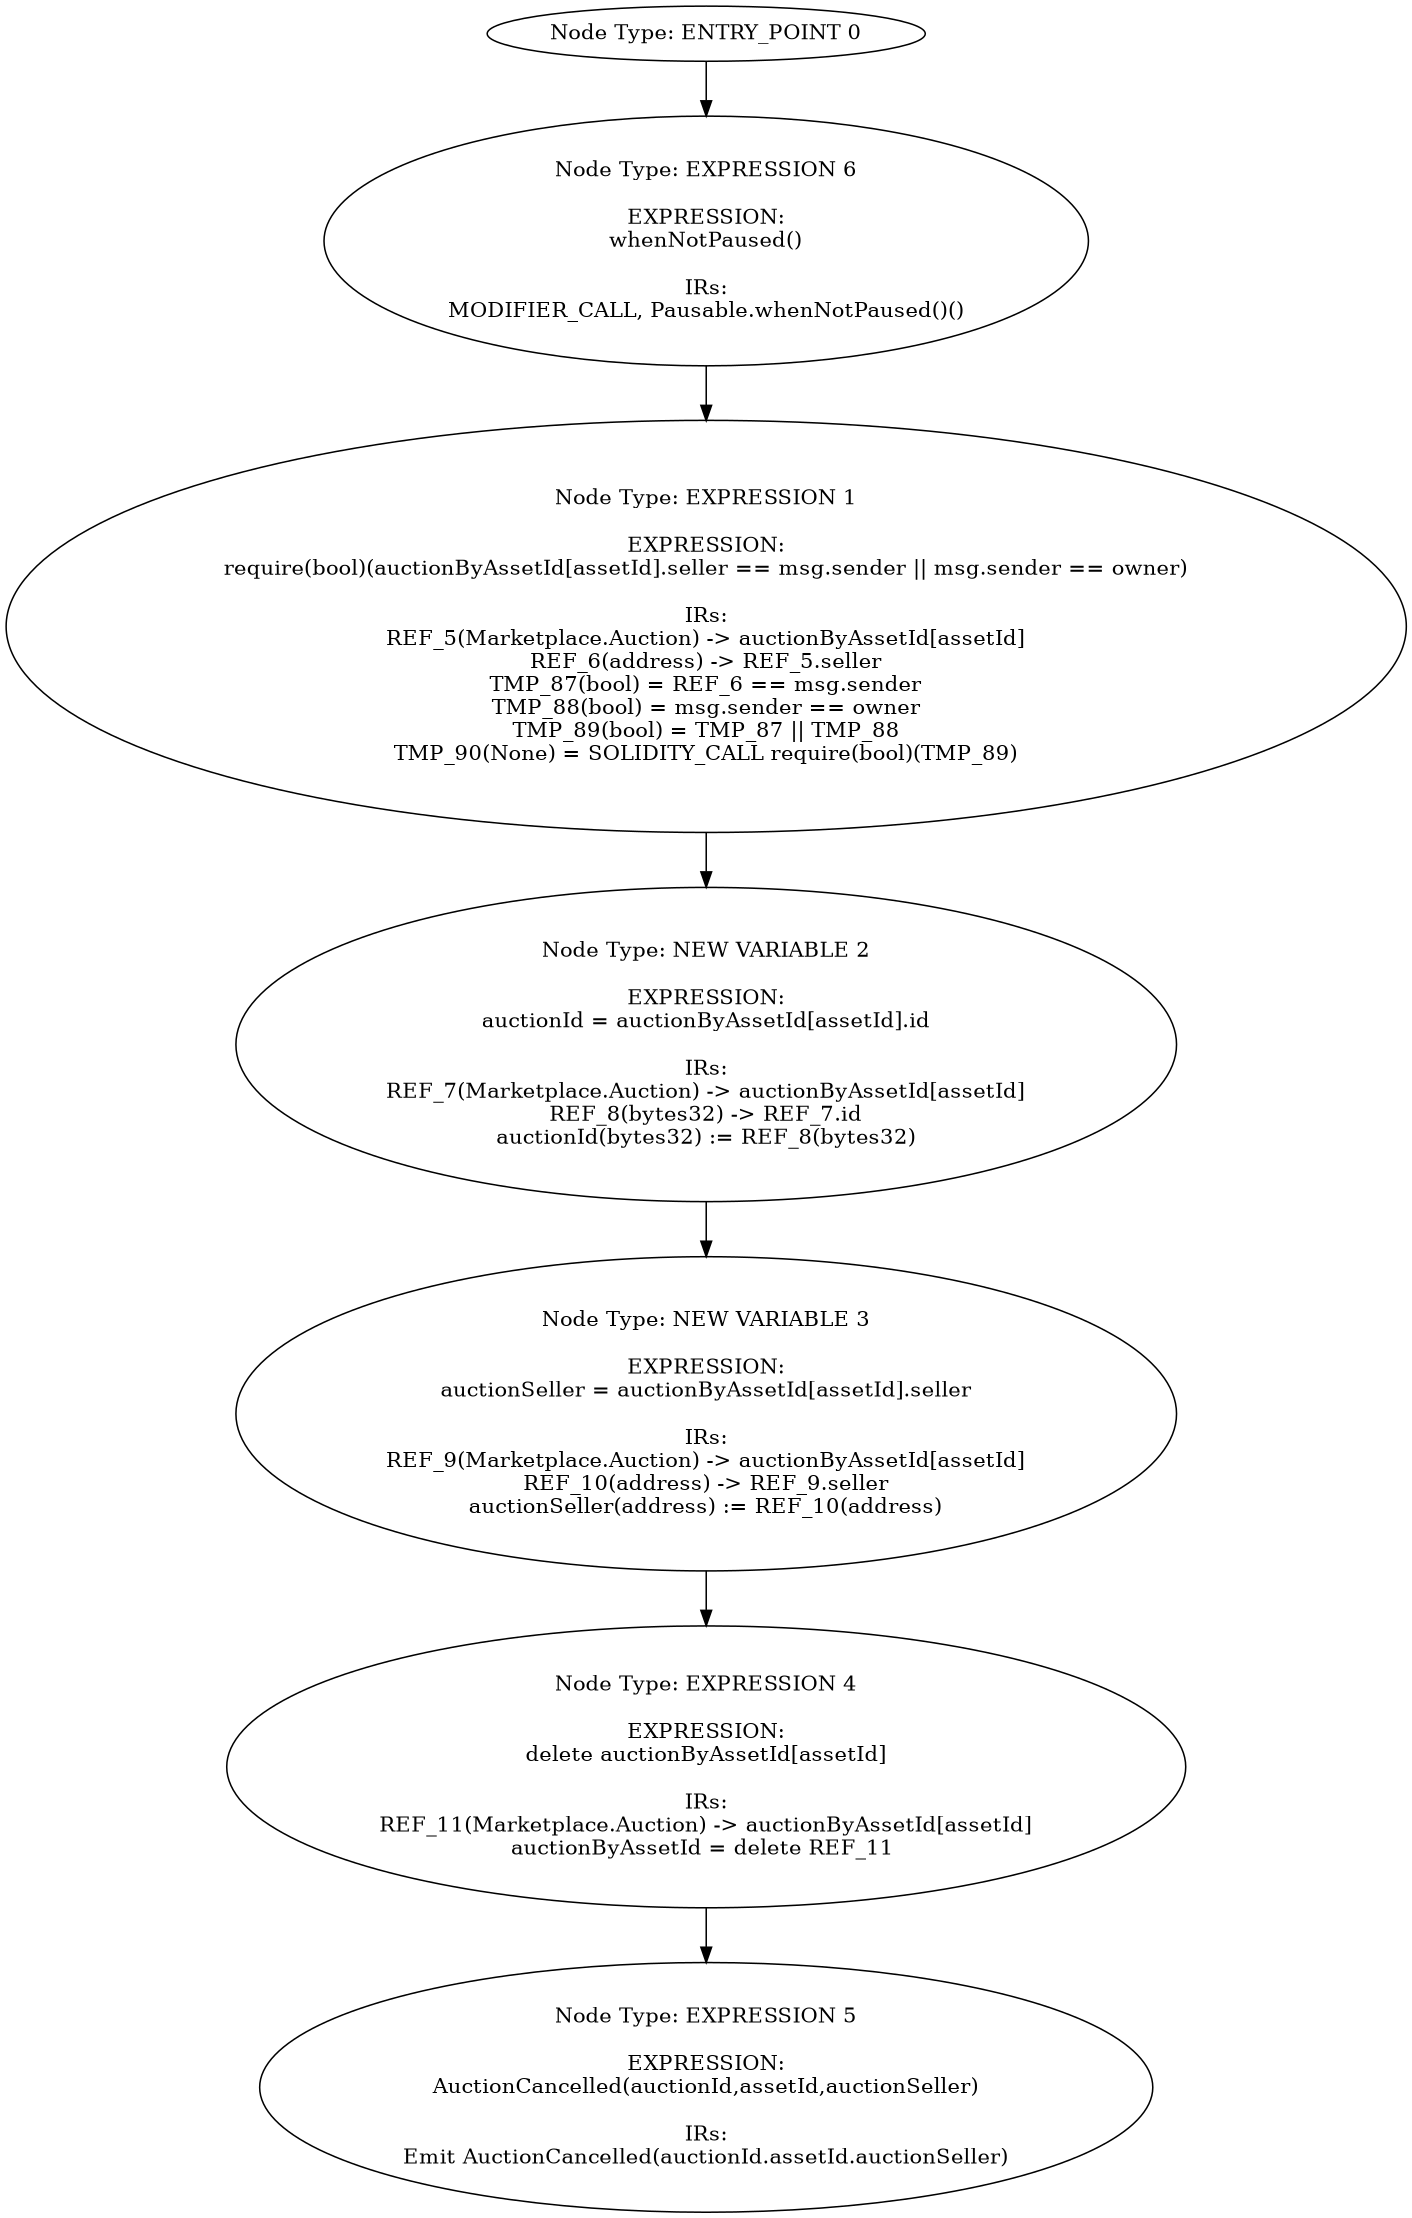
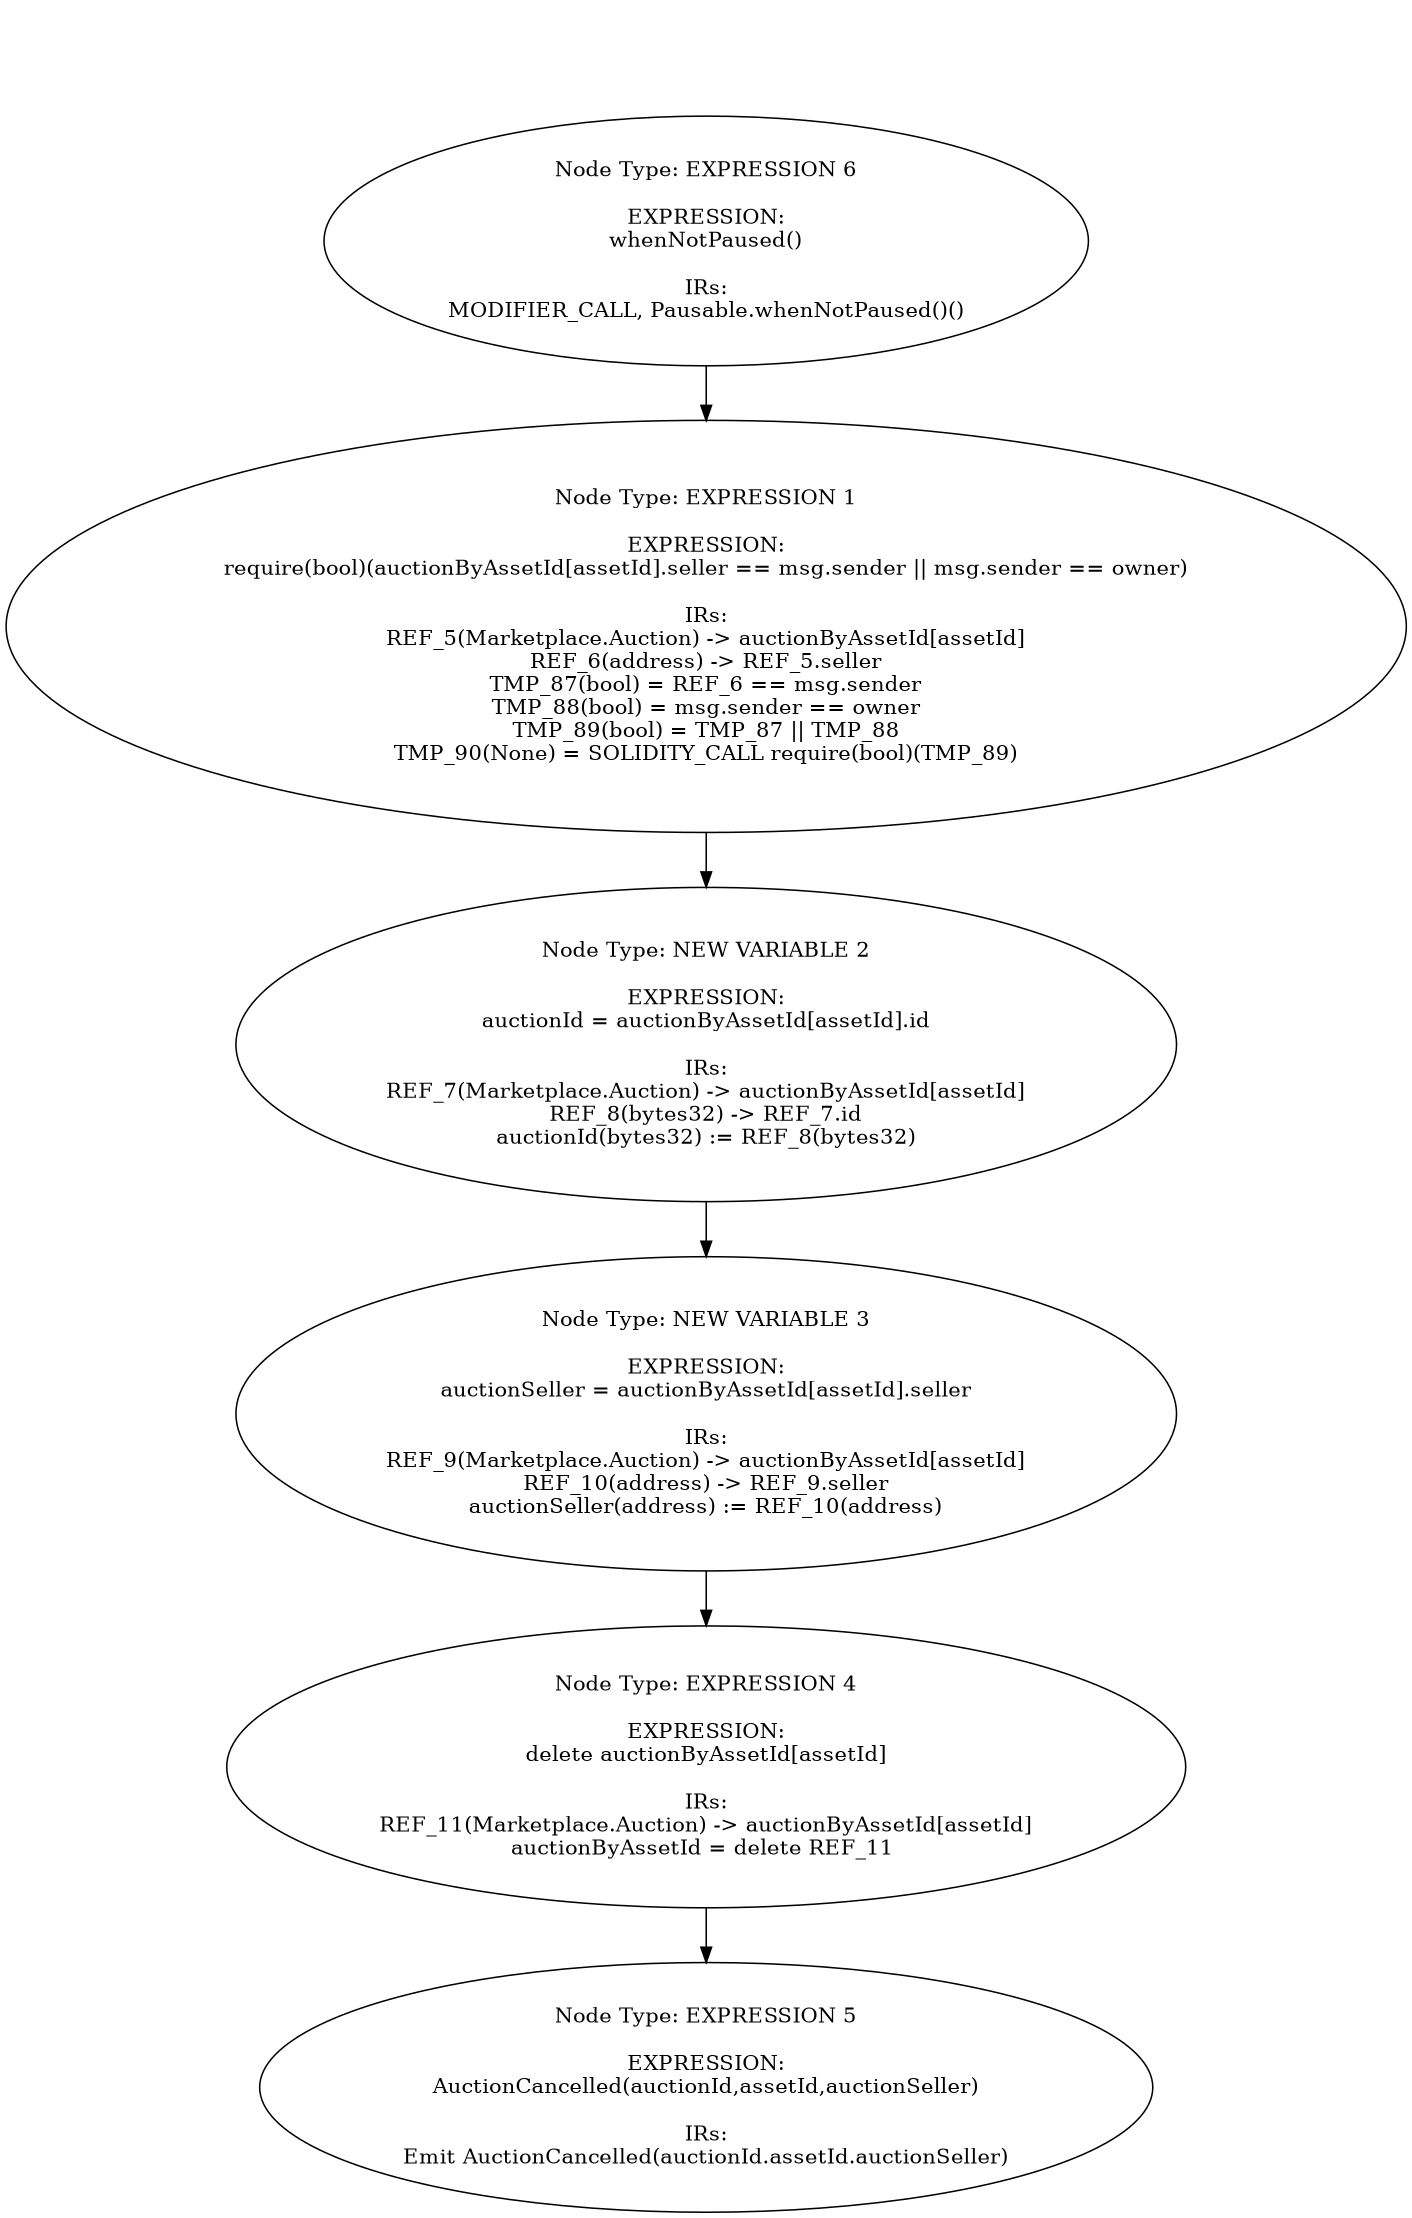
(706, 34) -> none
